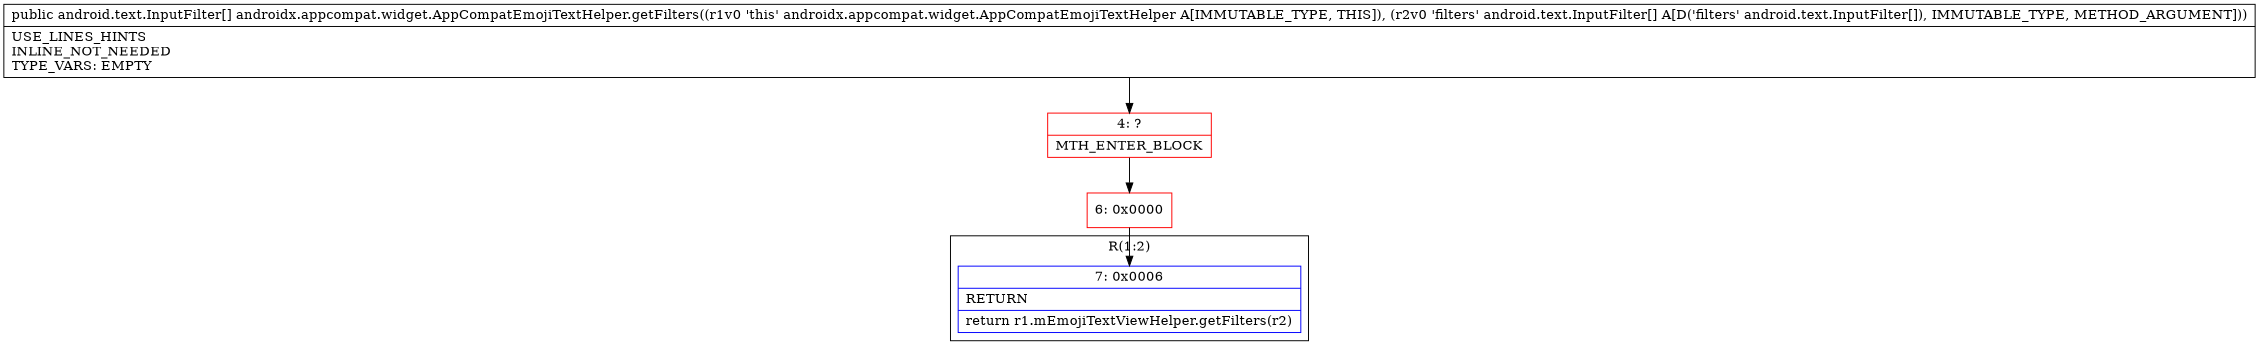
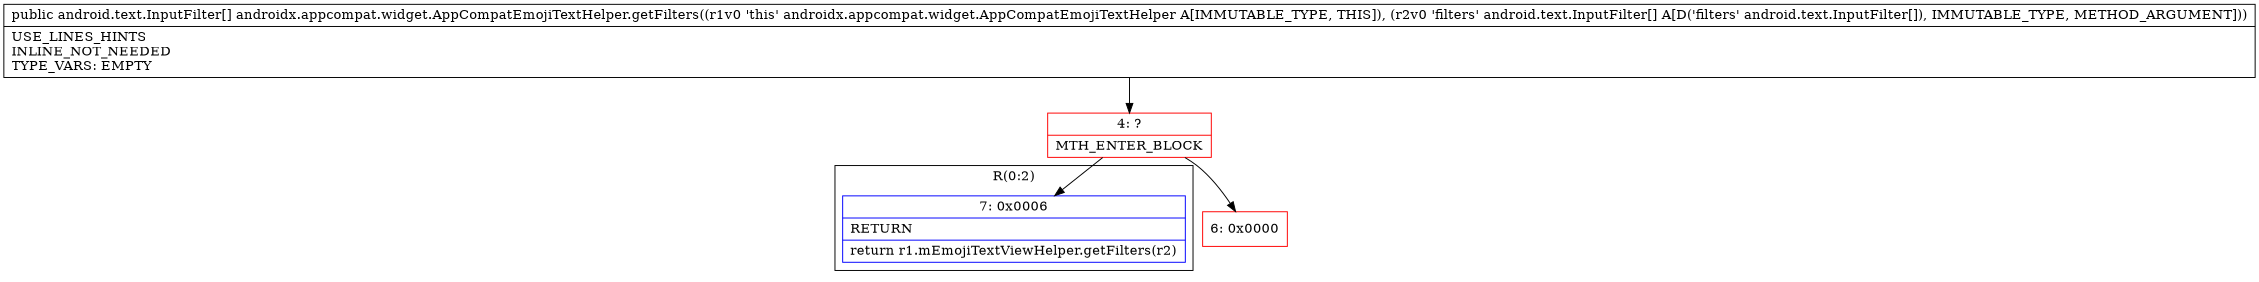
(1129, 242) -> (1082, 174)
(1129, 247) -> (1014, 177)
